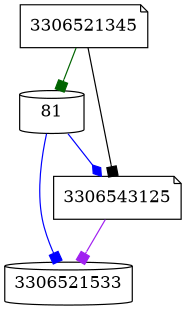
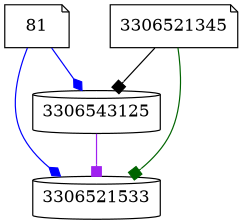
(70, 64) -> (177, 114)
(52, 112) -> (37, 26)
(40, 193) -> (16, 112)
(117, 198) -> (97, 112)
